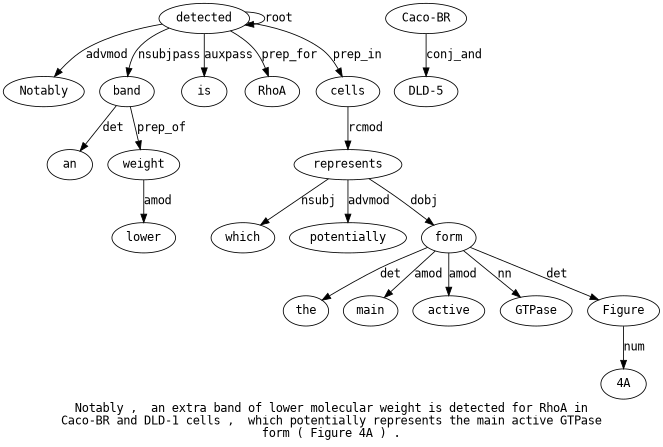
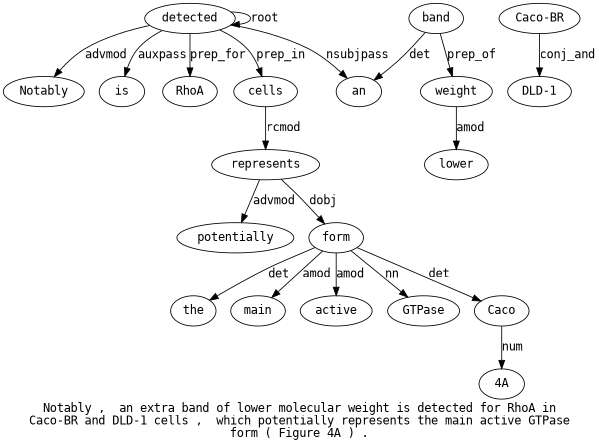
(144, 43) -> (290, 41)
(426, 92) -> (540, 92)
(243, 238) -> none
(624, 311) -> (502, 311)
